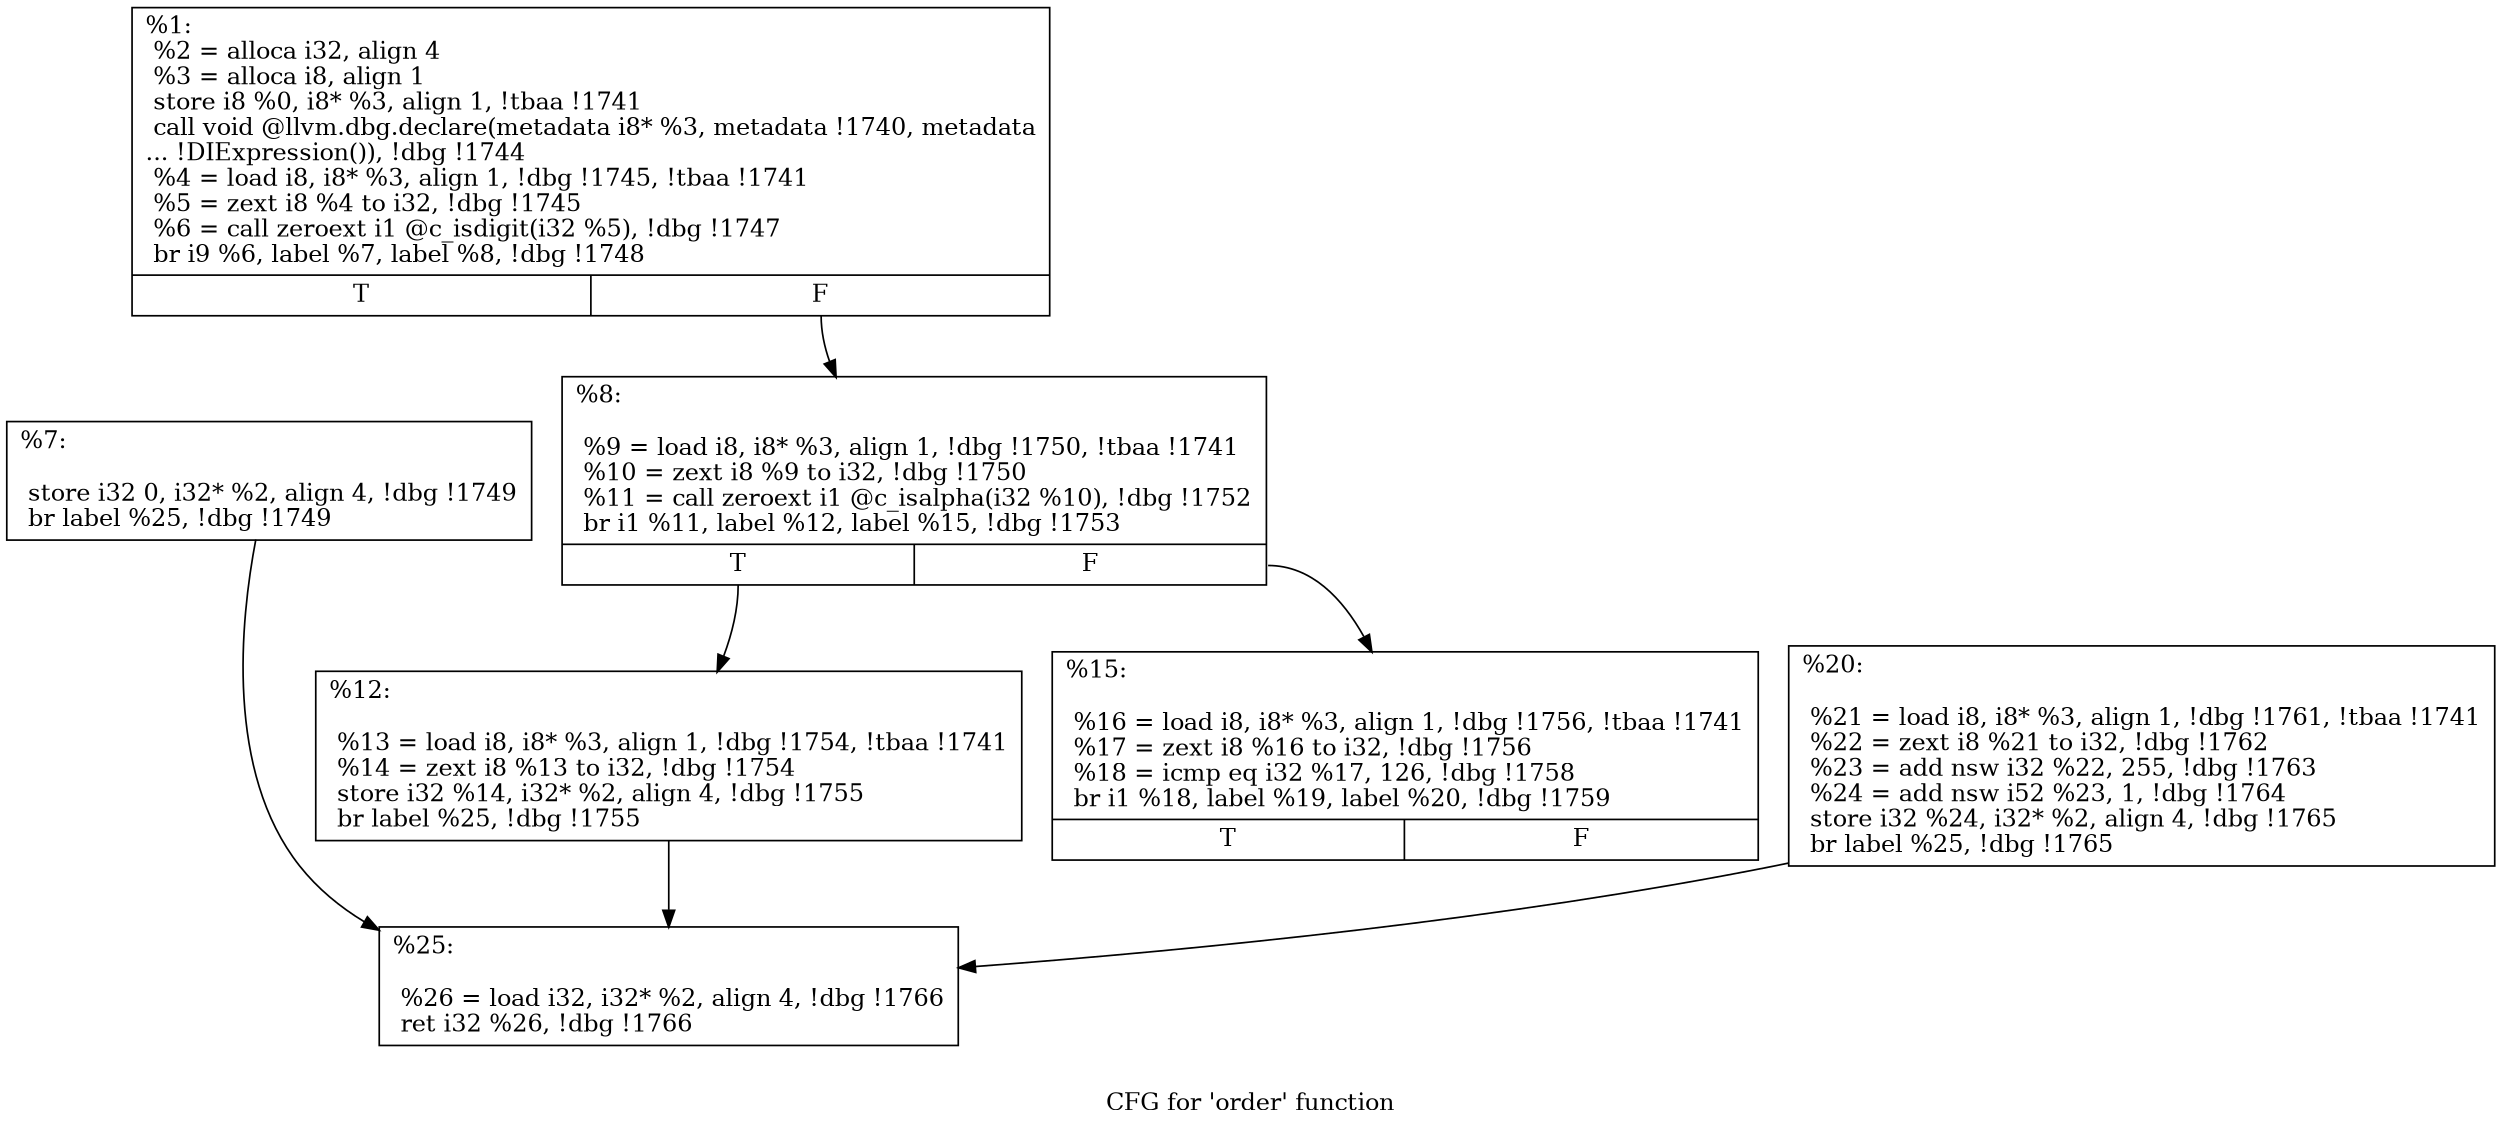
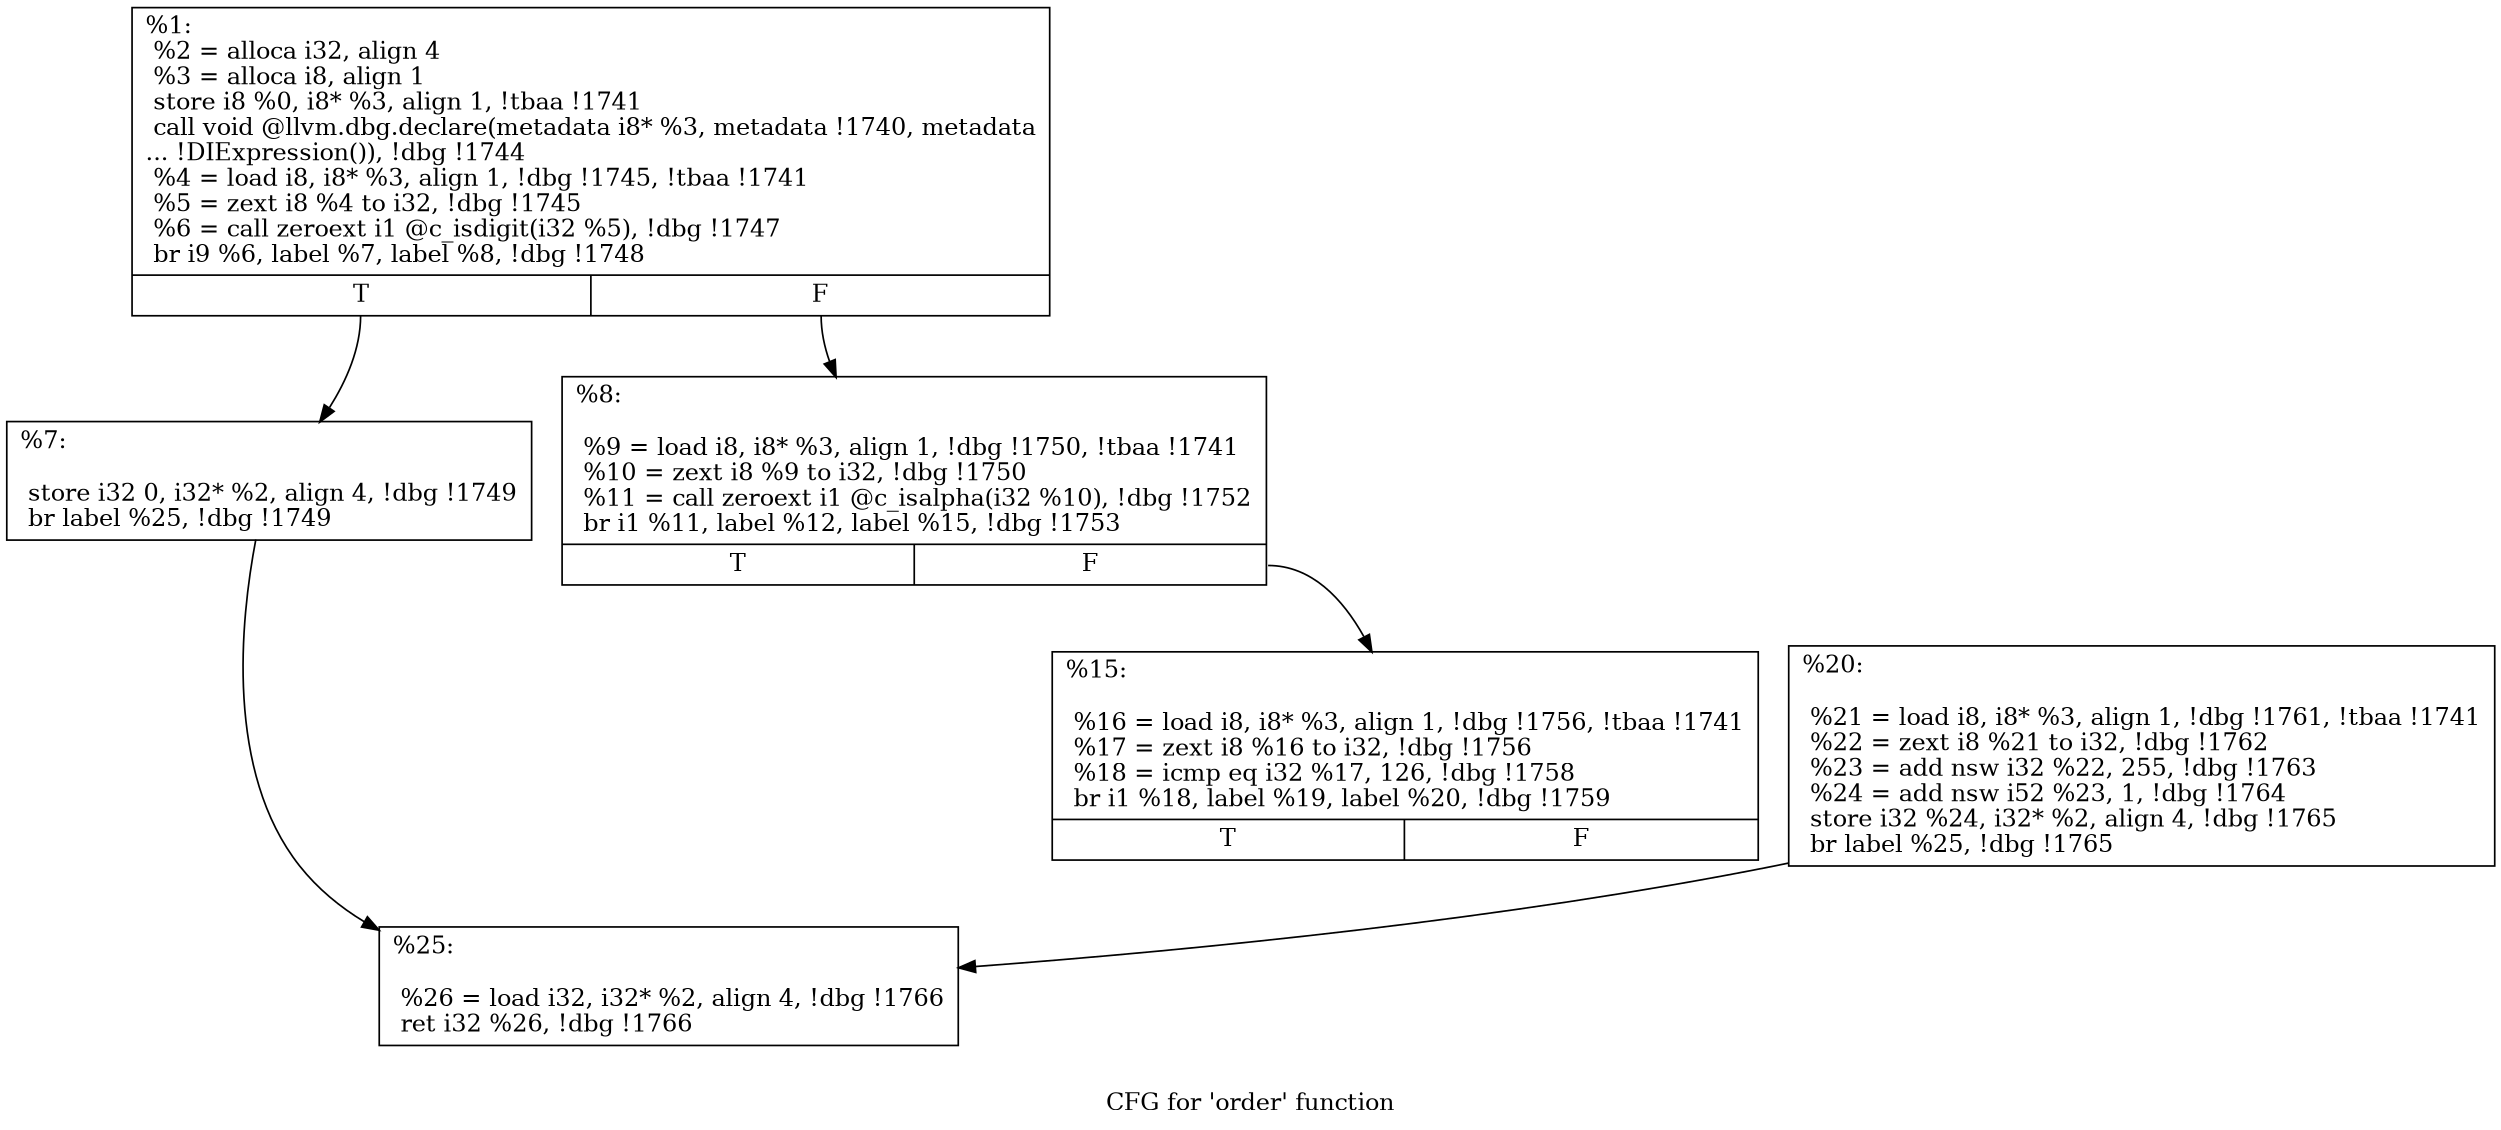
none -> (351, 364)
(669, 756) -> none
